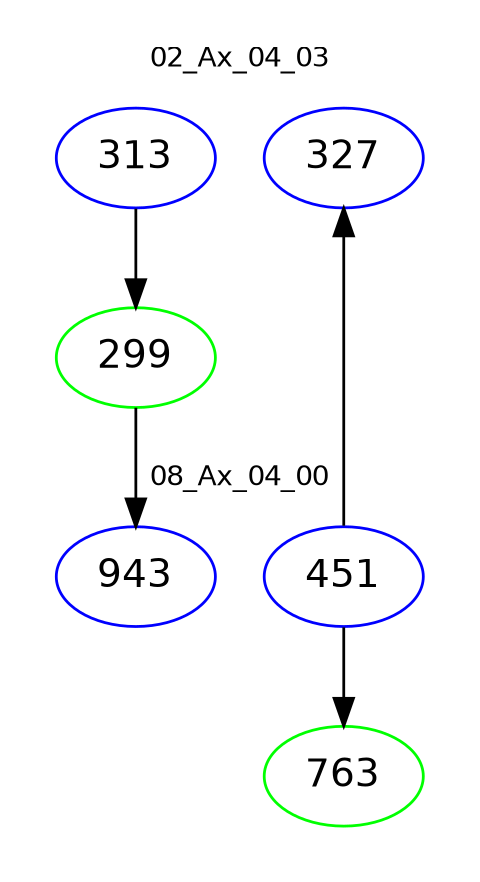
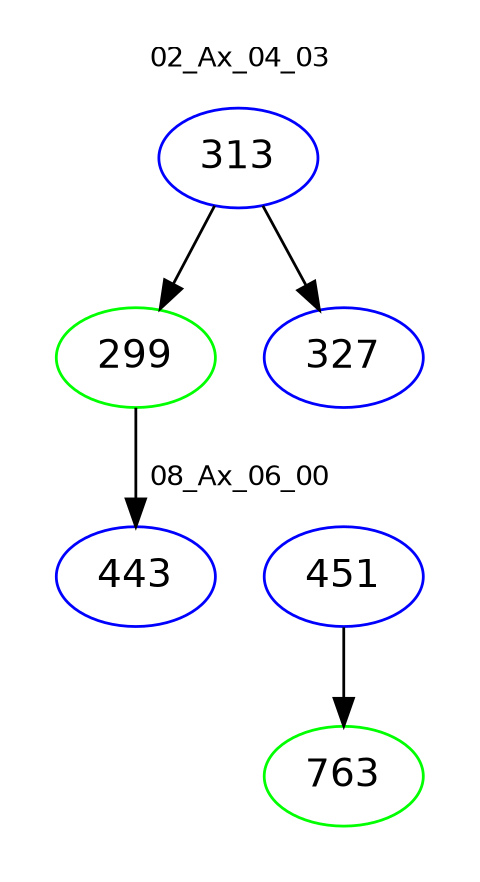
(344, 381) -> (284, 245)
(240, 478) -> (240, 478)
(136, 577) -> (136, 577)
